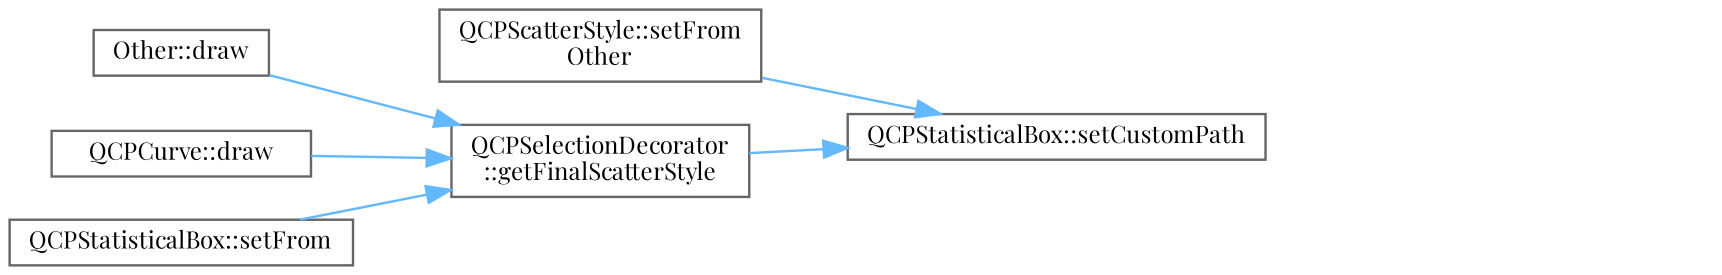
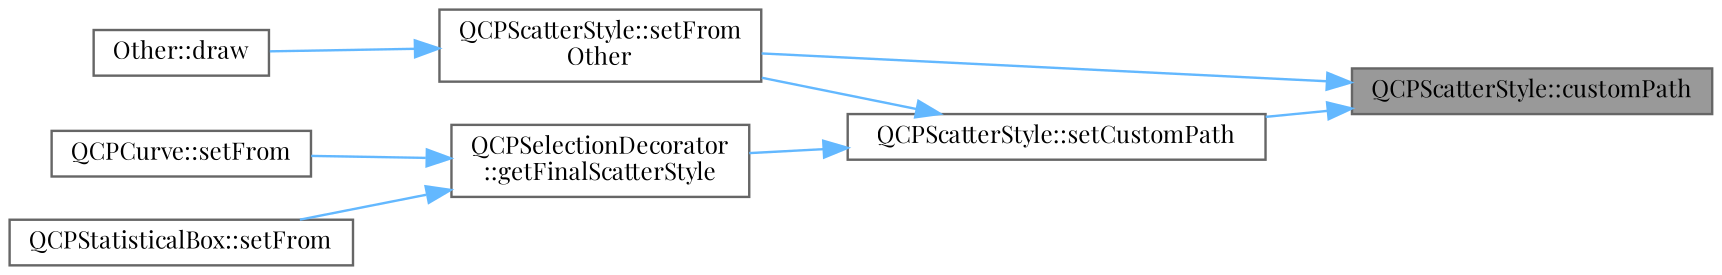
none -> (1532, 91)
(352, 97) -> (342, 50)
(1057, 137) -> (1057, 137)
(181, 154) -> (181, 154)
